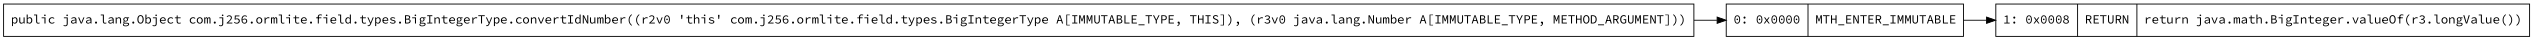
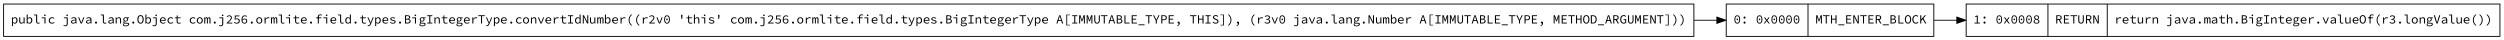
(1886, 20) -> (1871, 20)
